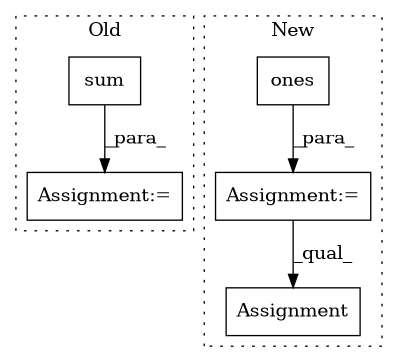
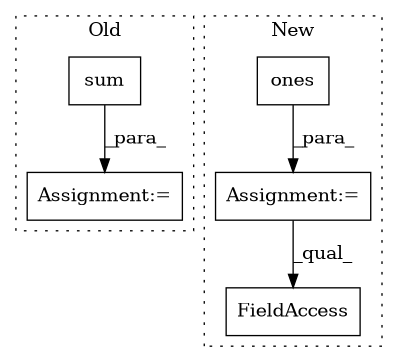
(293, 312) -> (293, 312)
